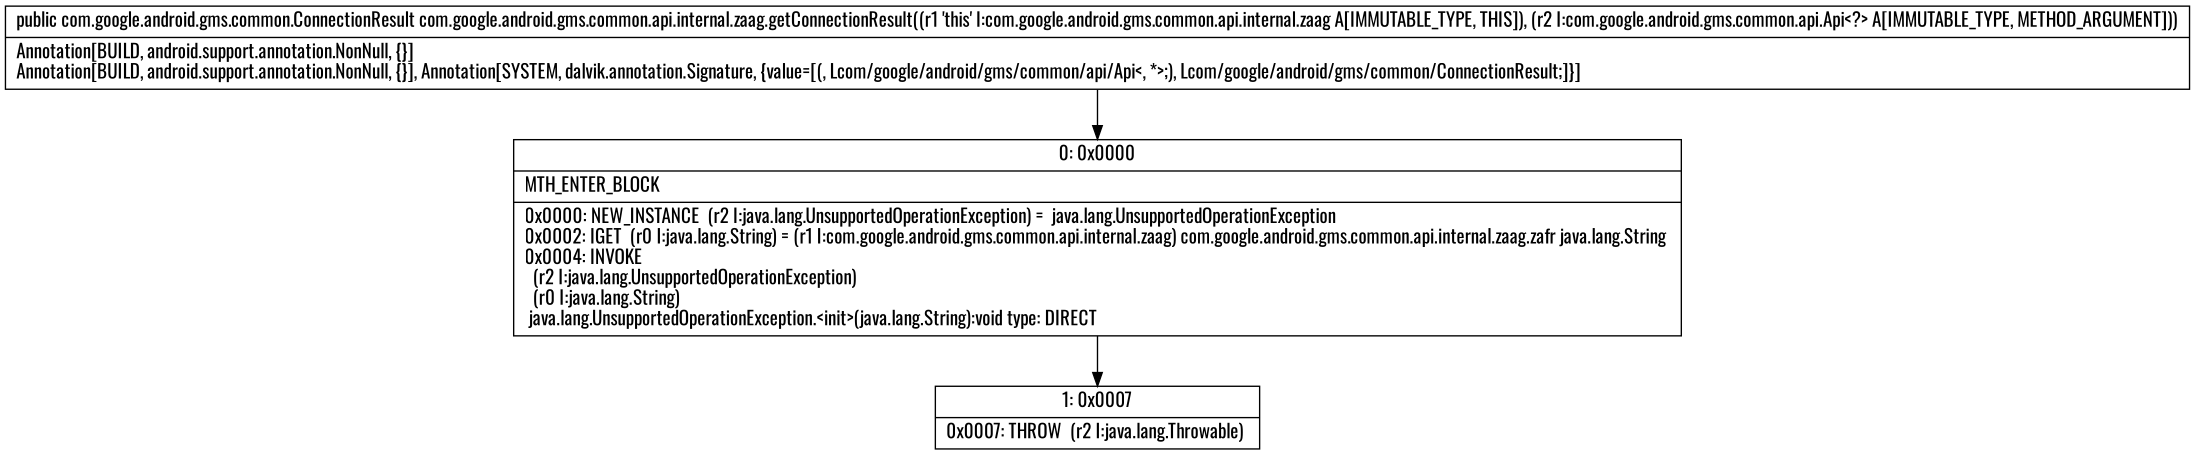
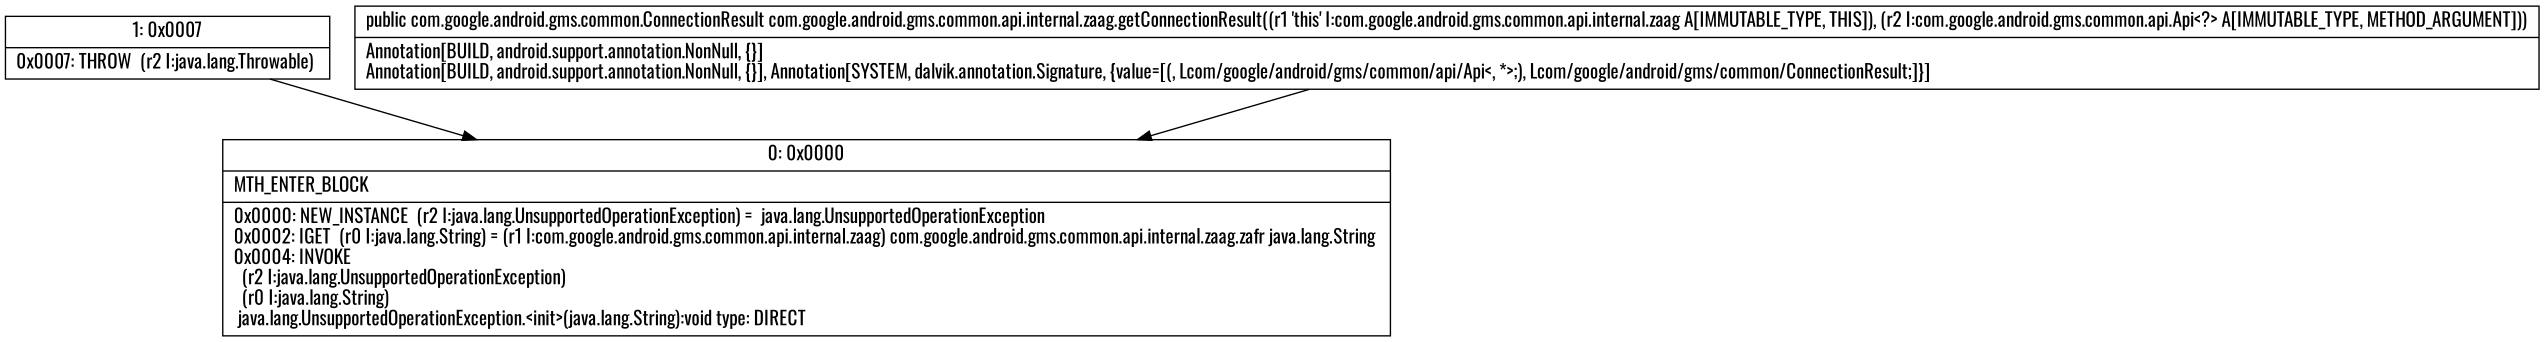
(1097, 354) -> (367, 107)
